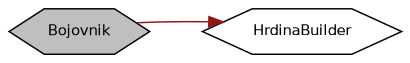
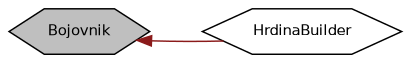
(173, 22) -> (188, 41)
